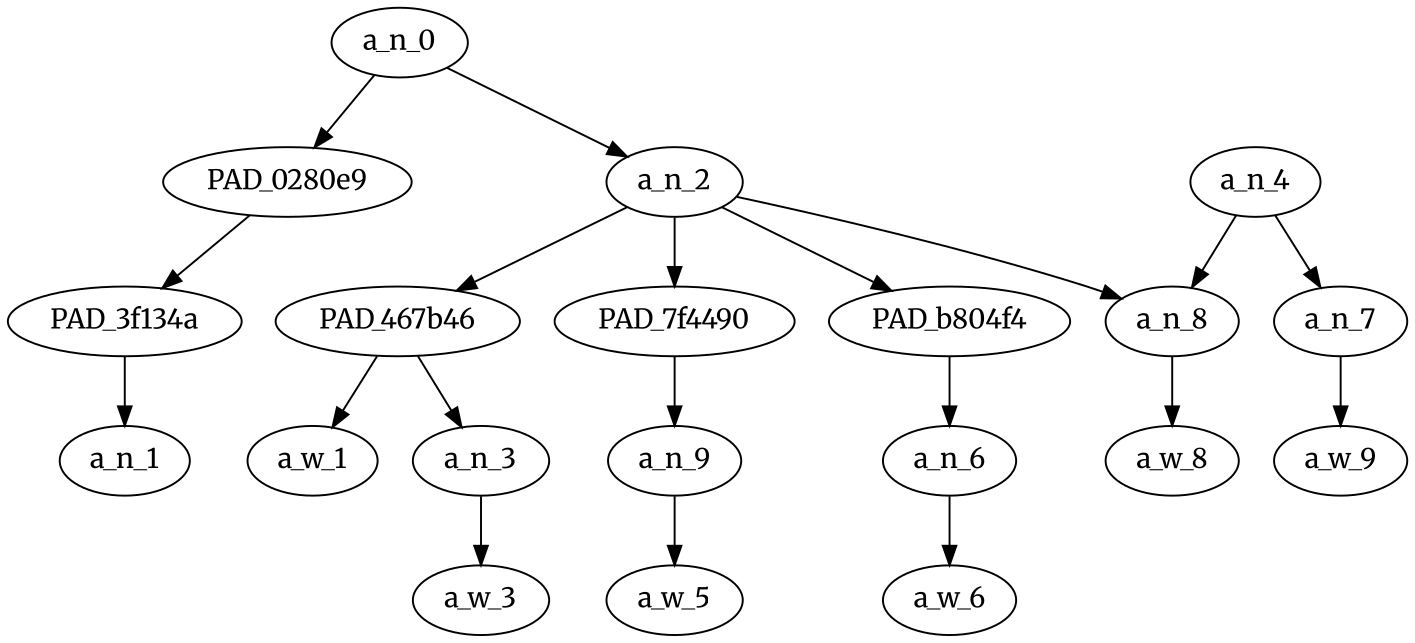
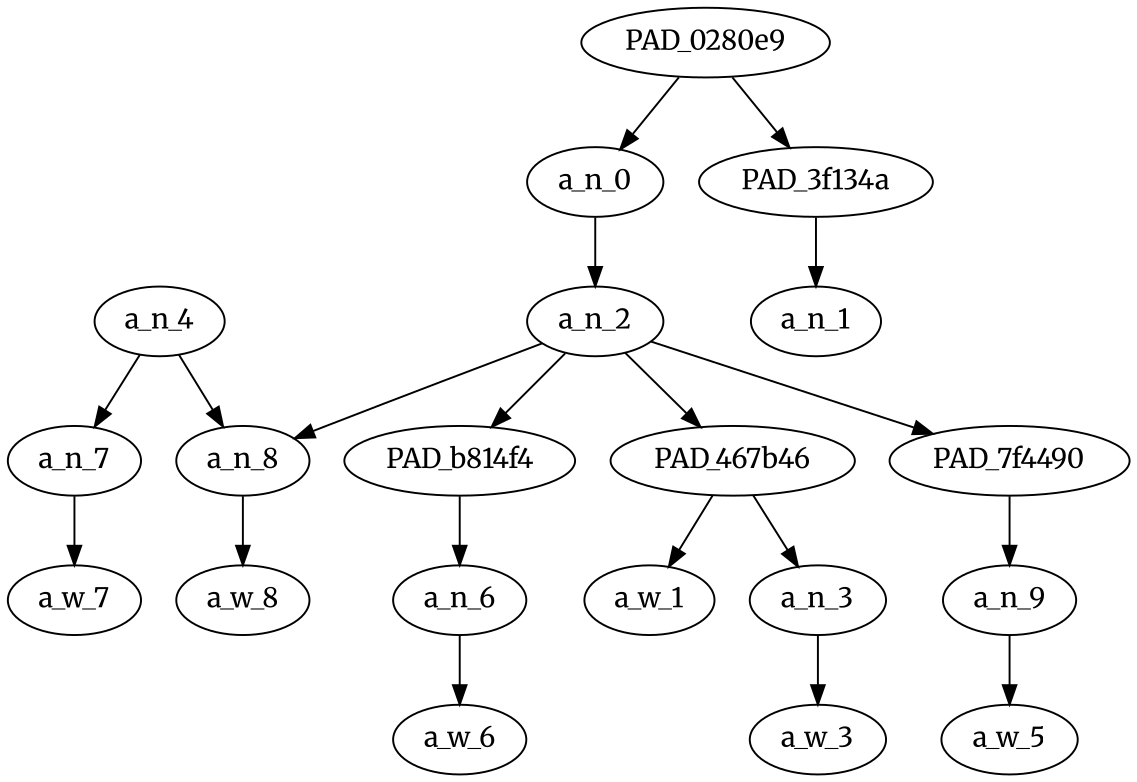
(351, 104) -> (656, 106)
(950, 321) -> (460, 461)
(1341, 461) -> (74, 600)
